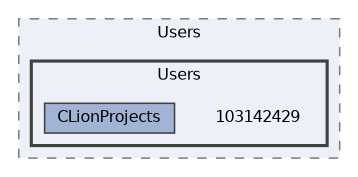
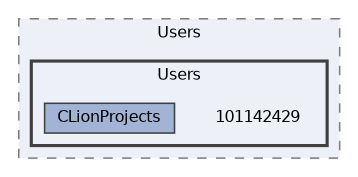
(258, 118) -> (258, 118)
